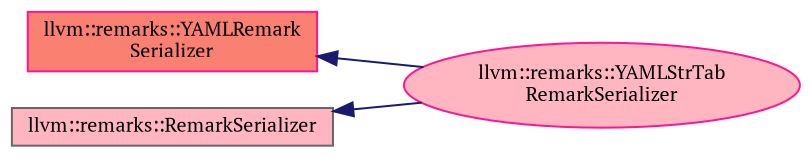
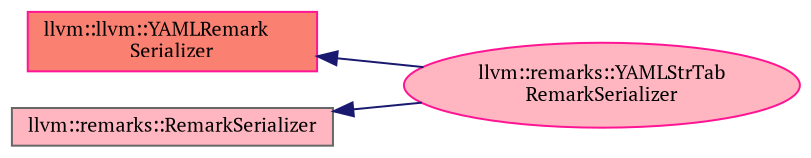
(172, 42) -> (172, 42)
